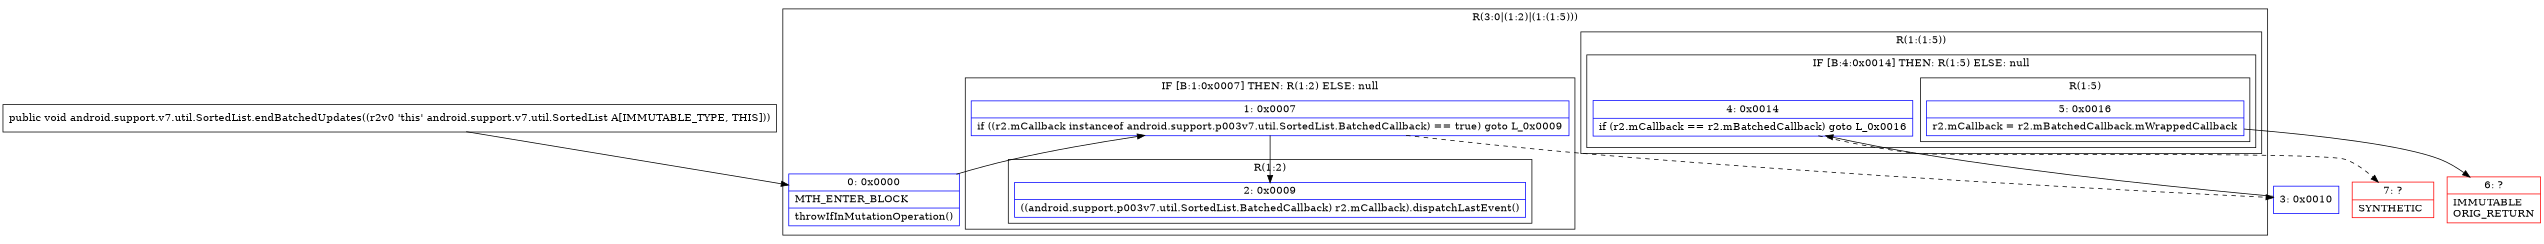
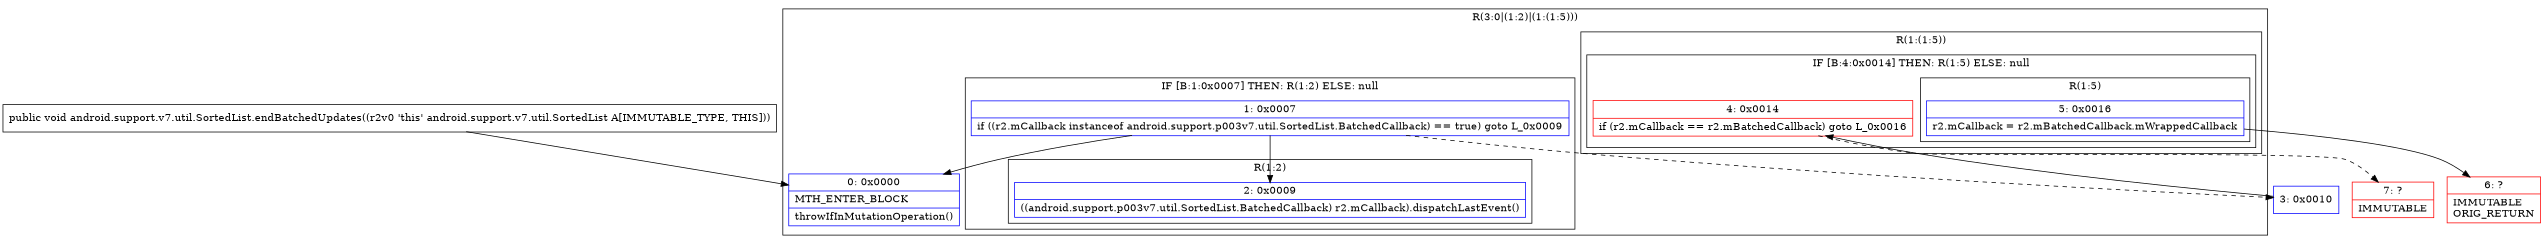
(1753, 118) -> (1753, 118)
(1046, 152) -> (1041, 151)
(2391, 208) -> (2393, 208)
